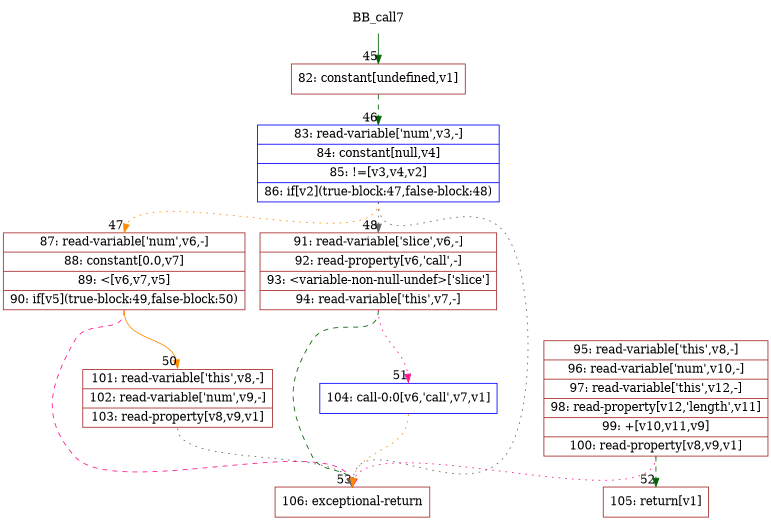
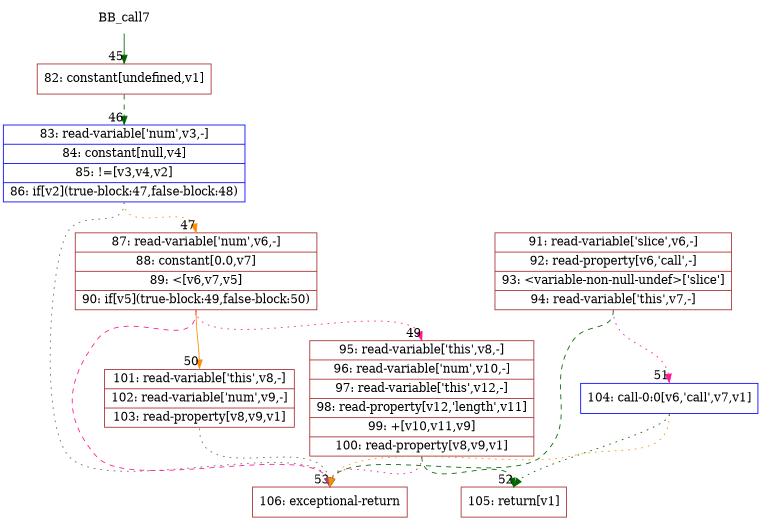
(378, 213) -> none
none -> (305, 326)
none -> (603, 446)
